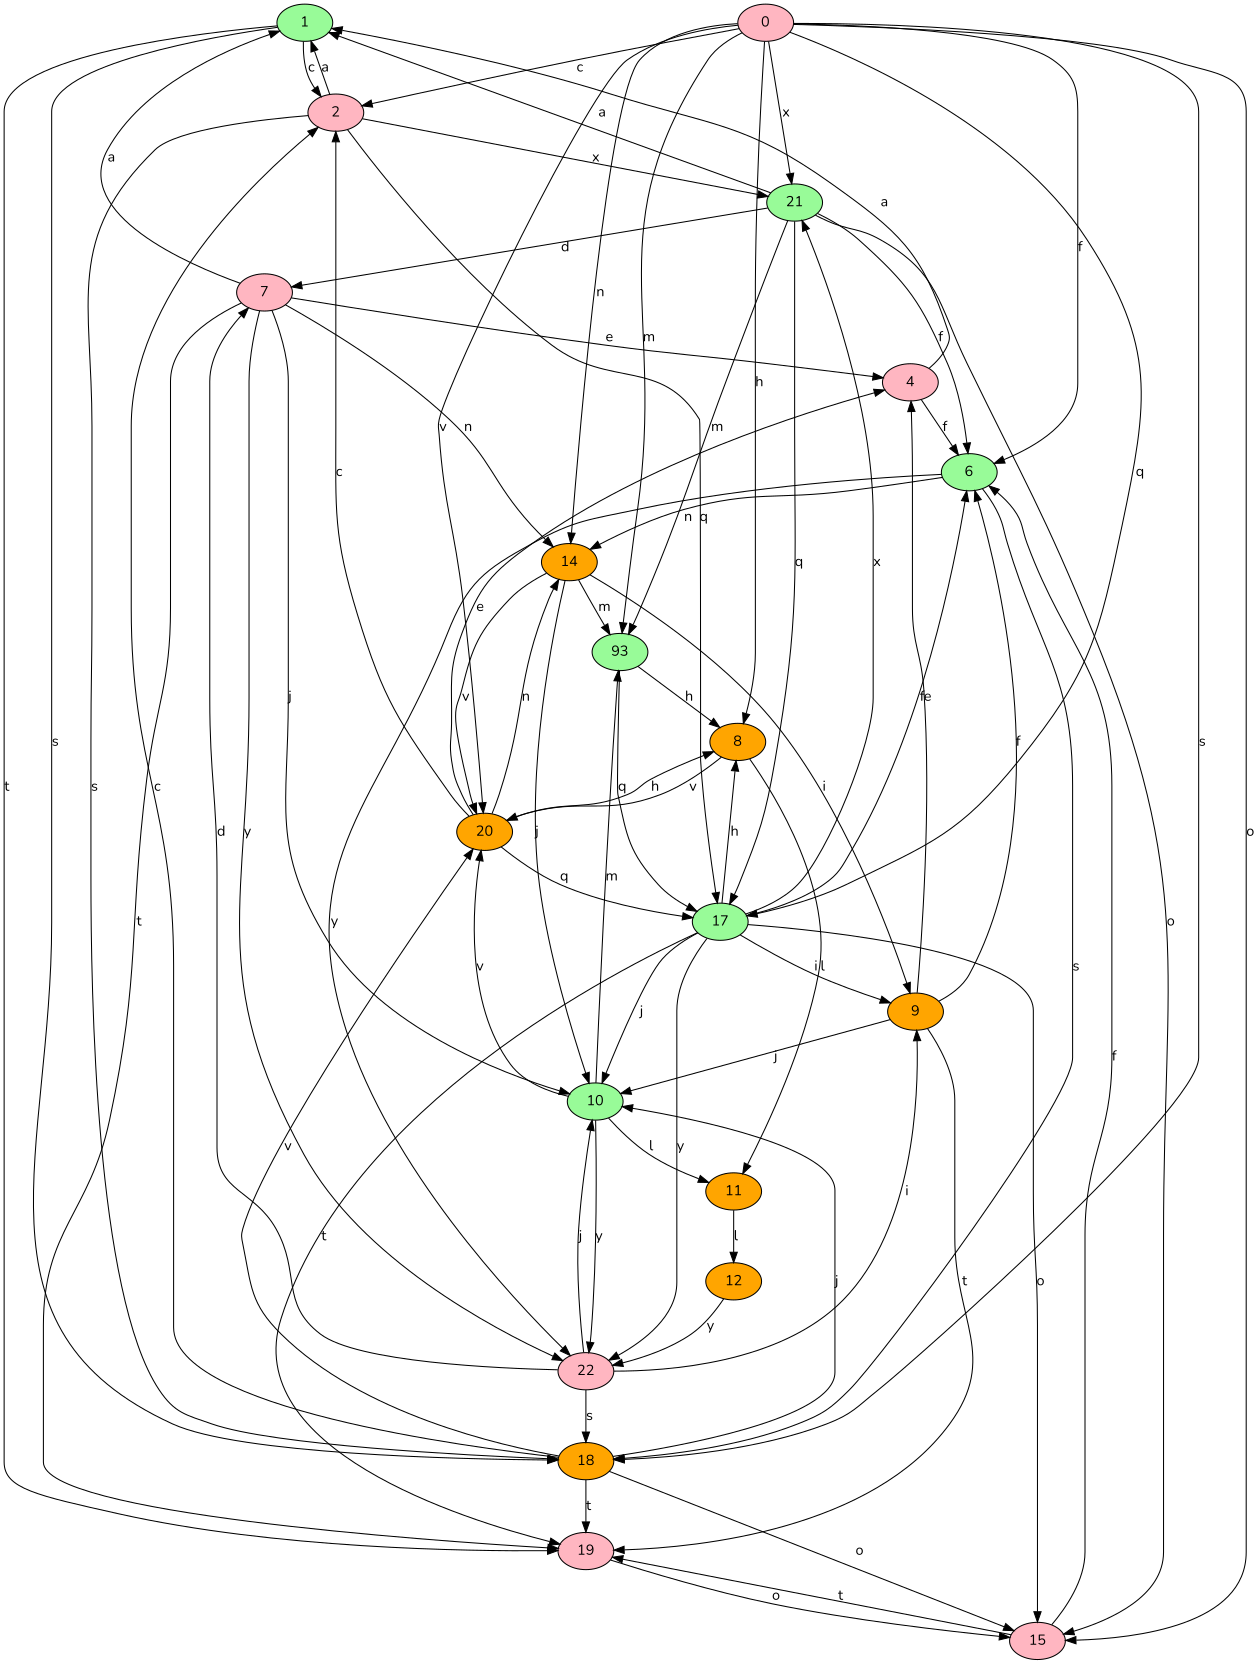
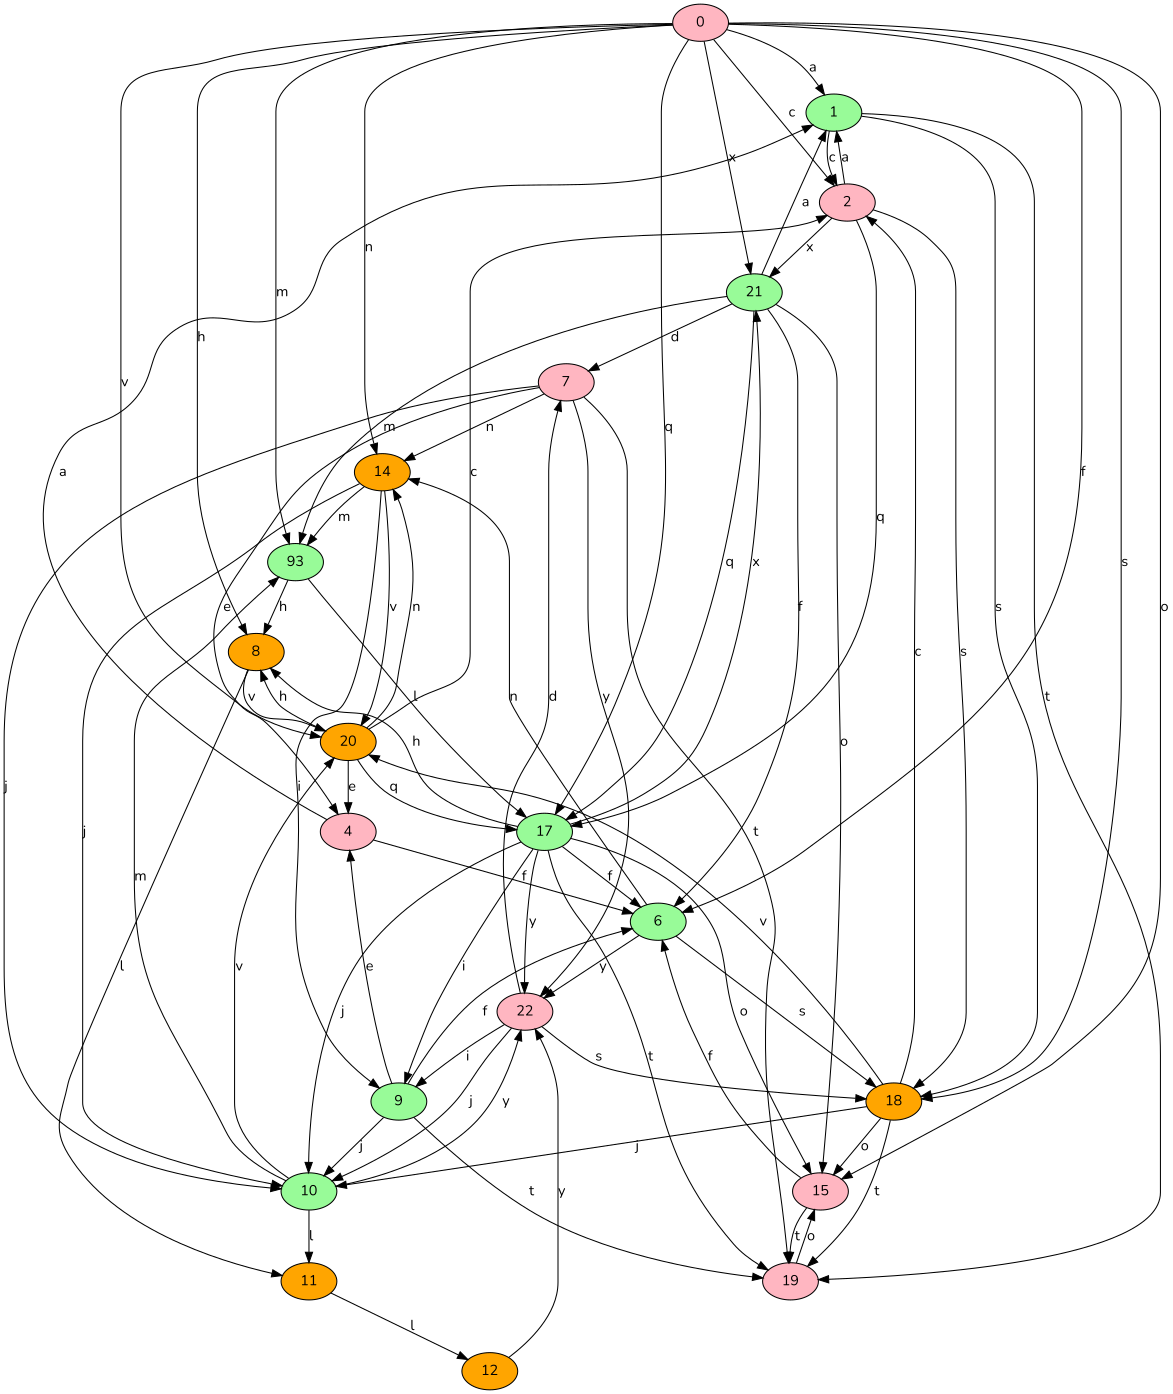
(106, 153) -> (778, 49)
(623, 787) -> (416, 697)
(916, 1012) -> (399, 1102)
